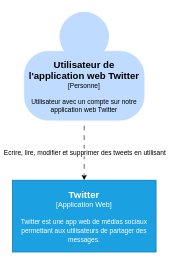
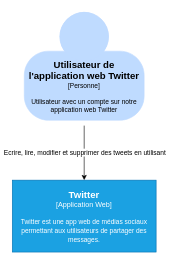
(84, 136) -> (84, 136)
